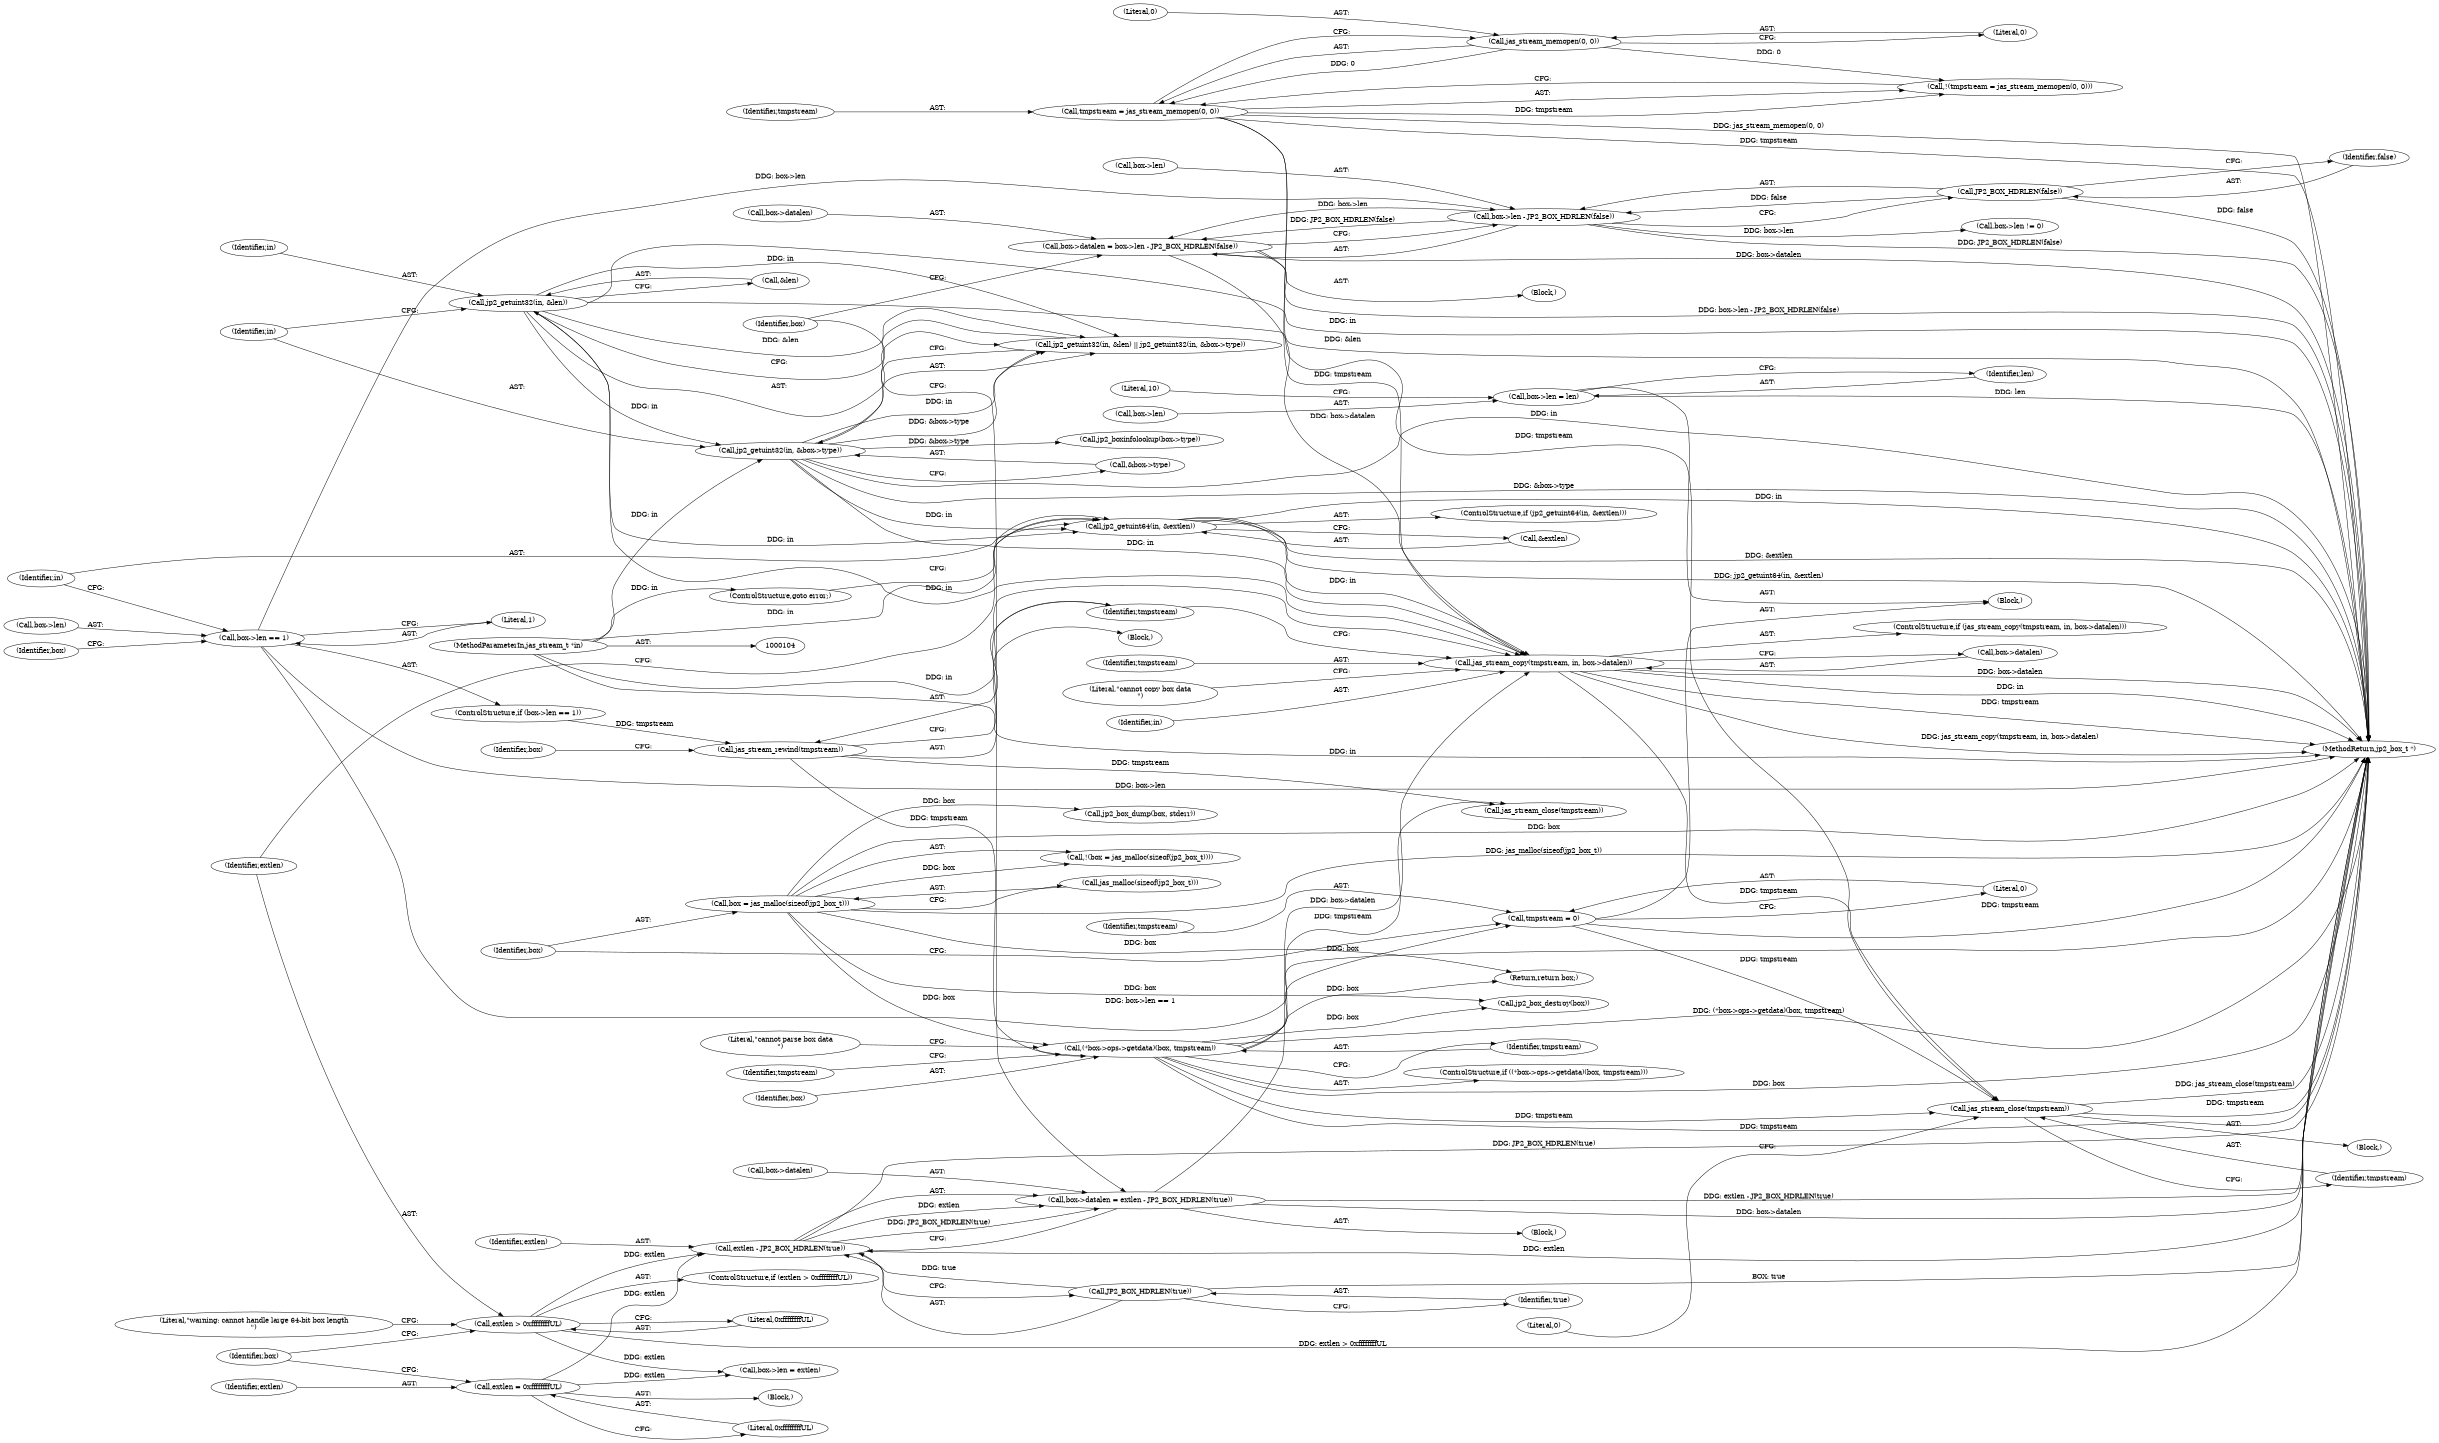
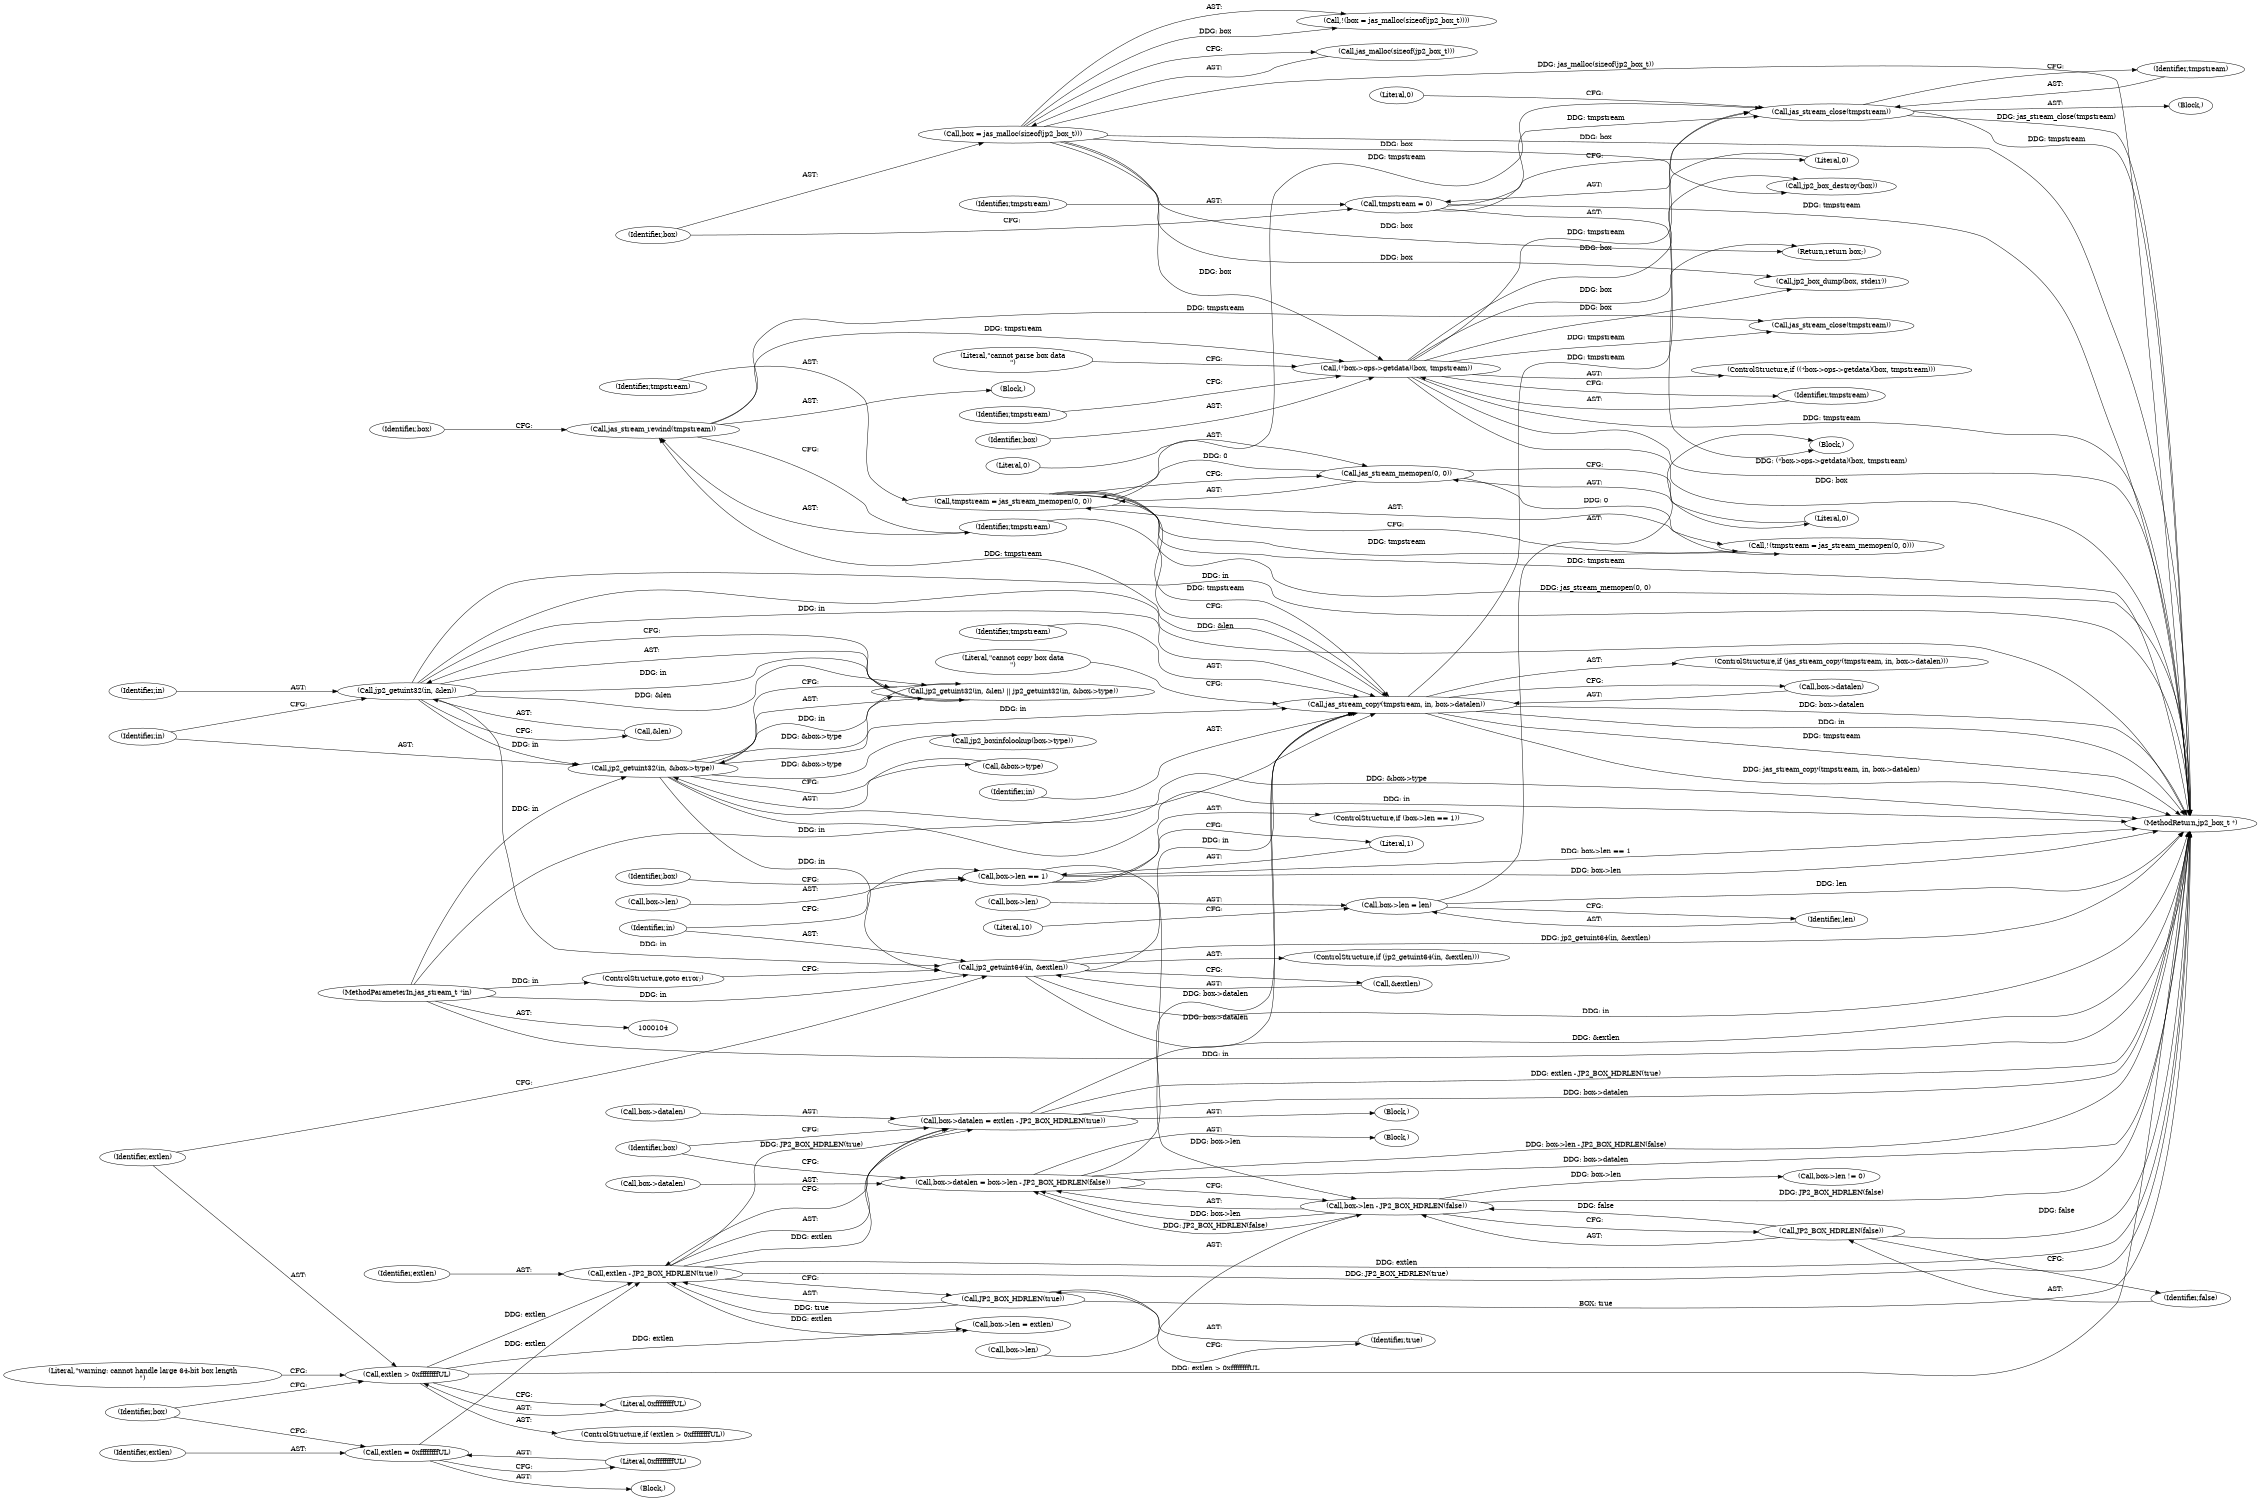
(647, 732) -> (1022, 559)
(1353, 961) -> (1605, 321)
(651, 1381) -> (810, 1331)
